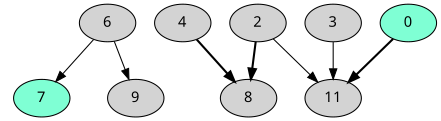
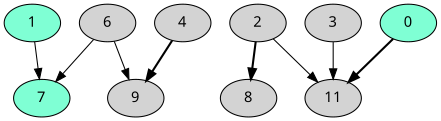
none -> (32, 23)
(212, 57) -> (162, 56)
